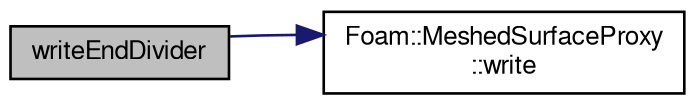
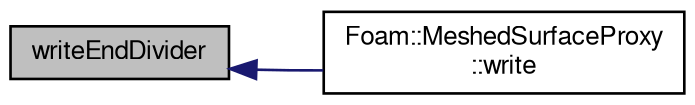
(263, 35) -> (290, 70)
